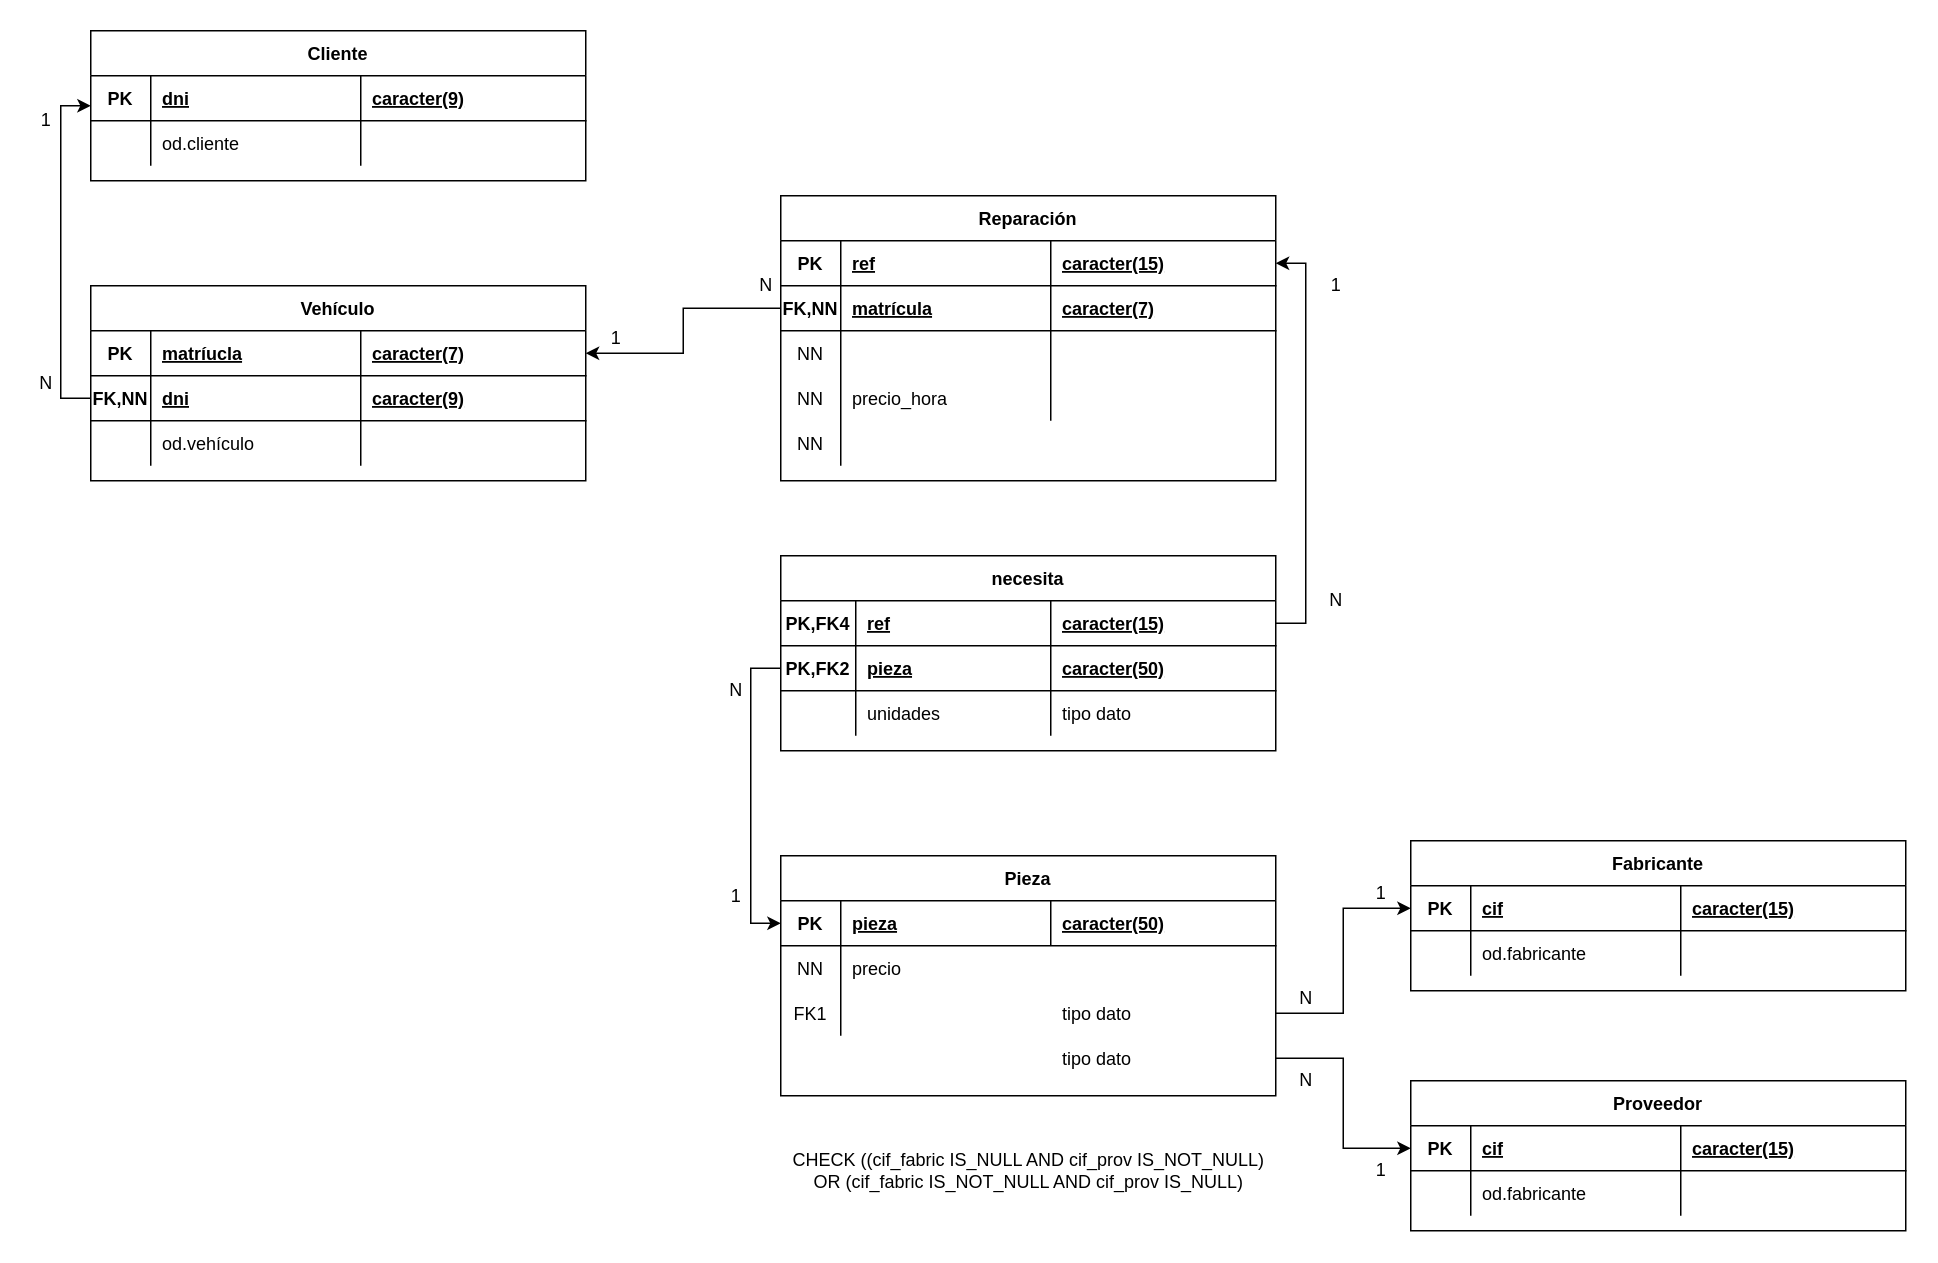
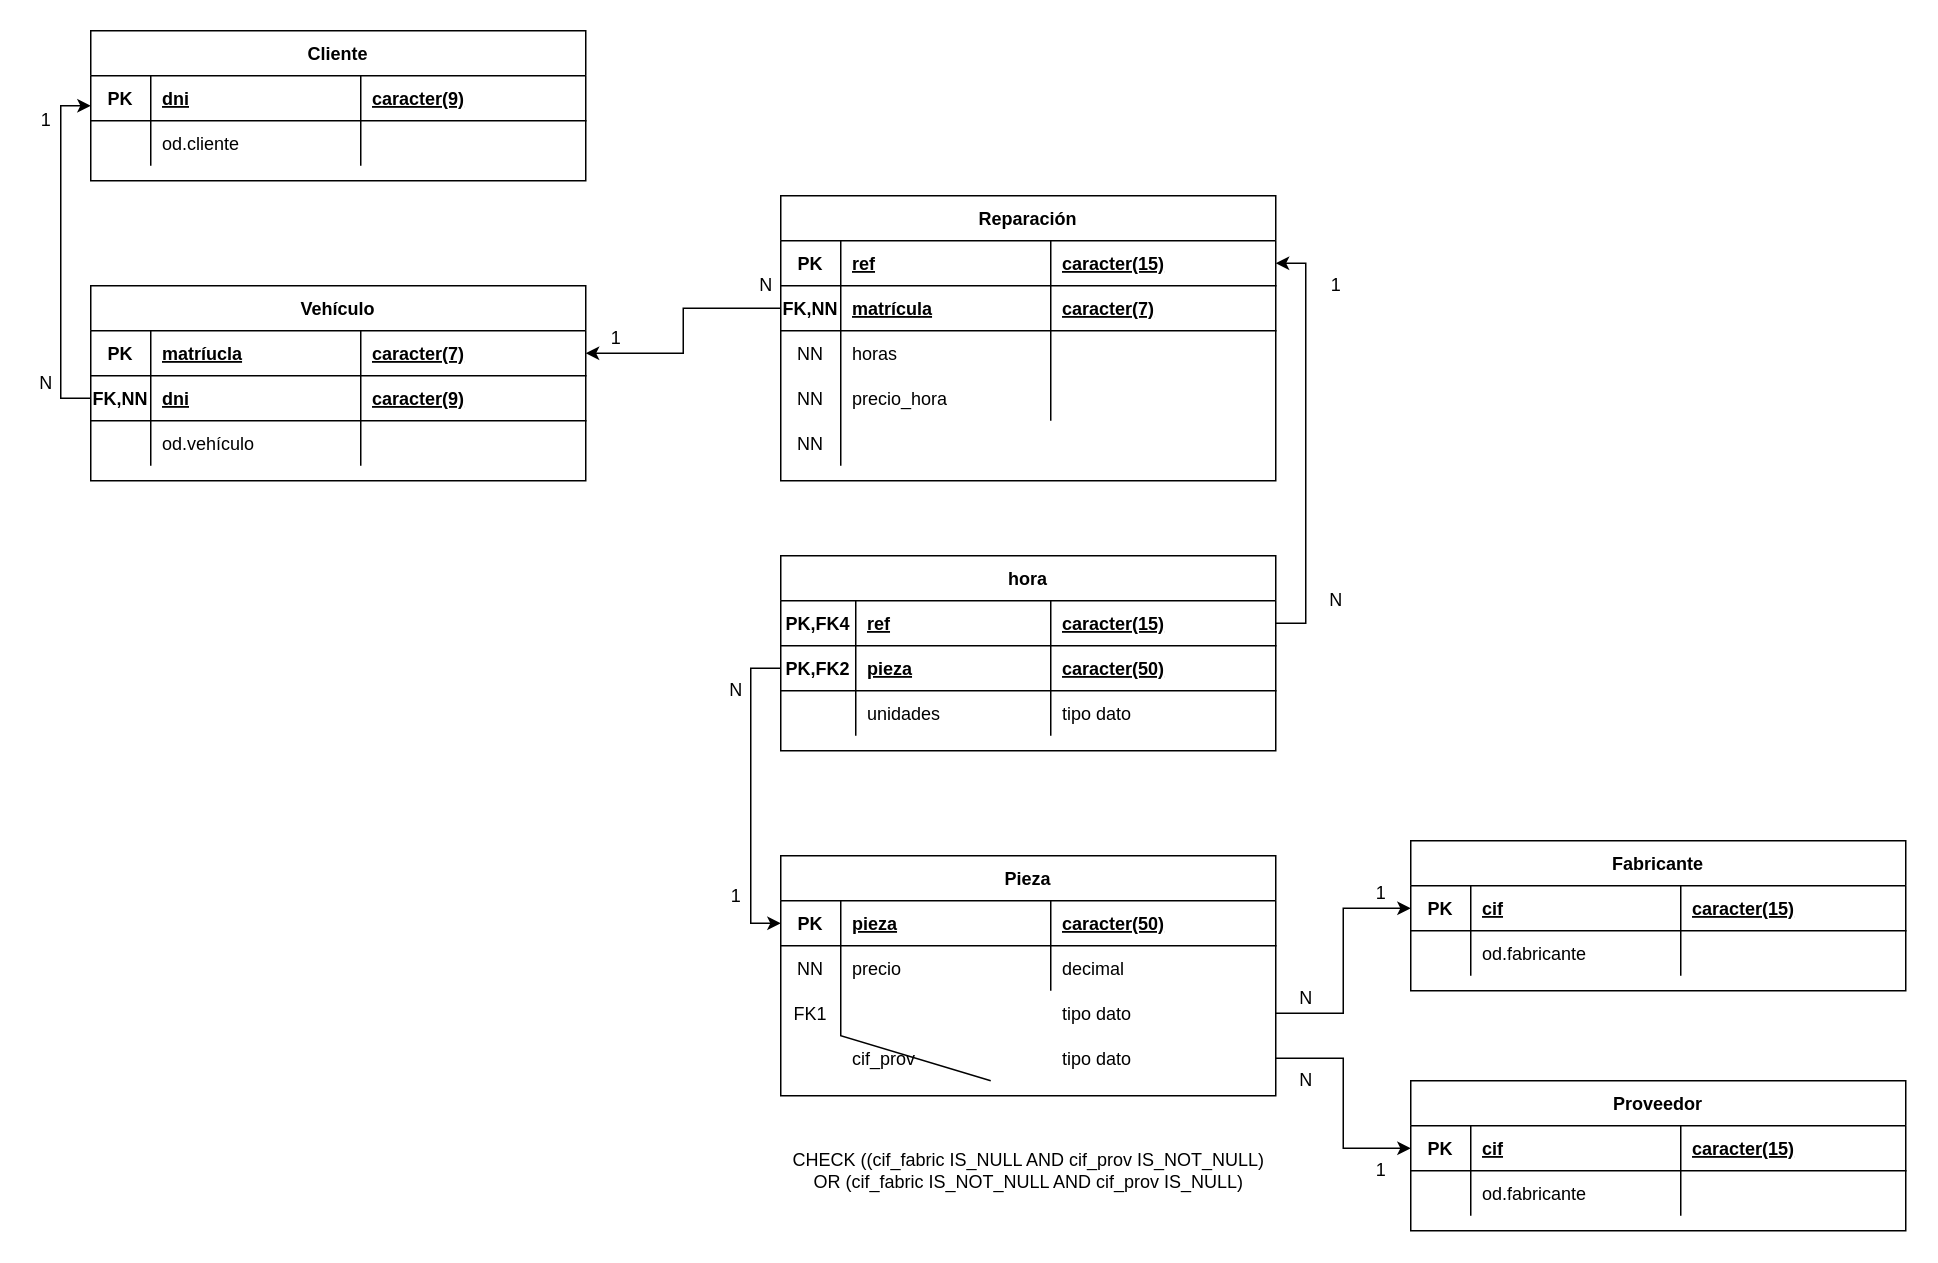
none -> (946, 353)
(1028, 579) -> (1028, 579)
none -> (1163, 968)
none -> (946, 1058)
